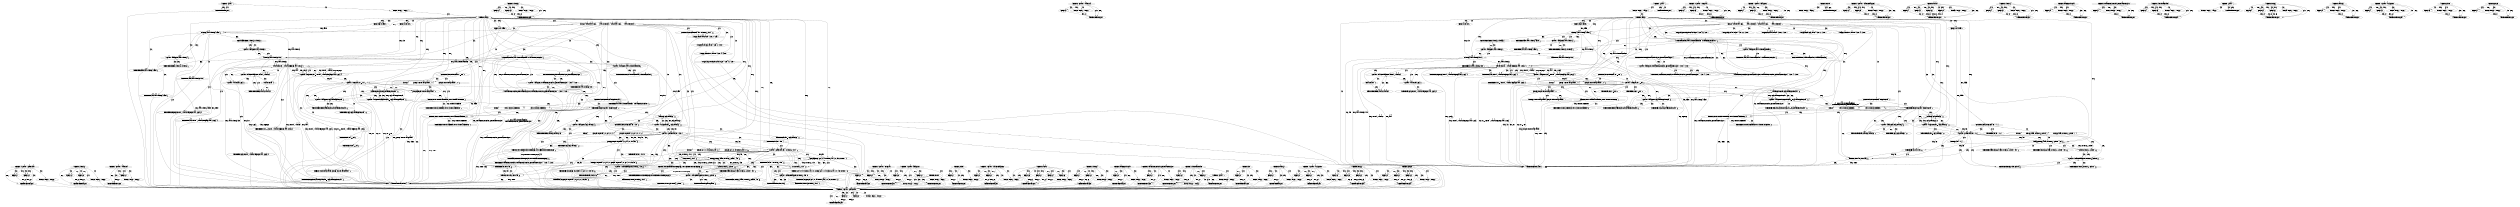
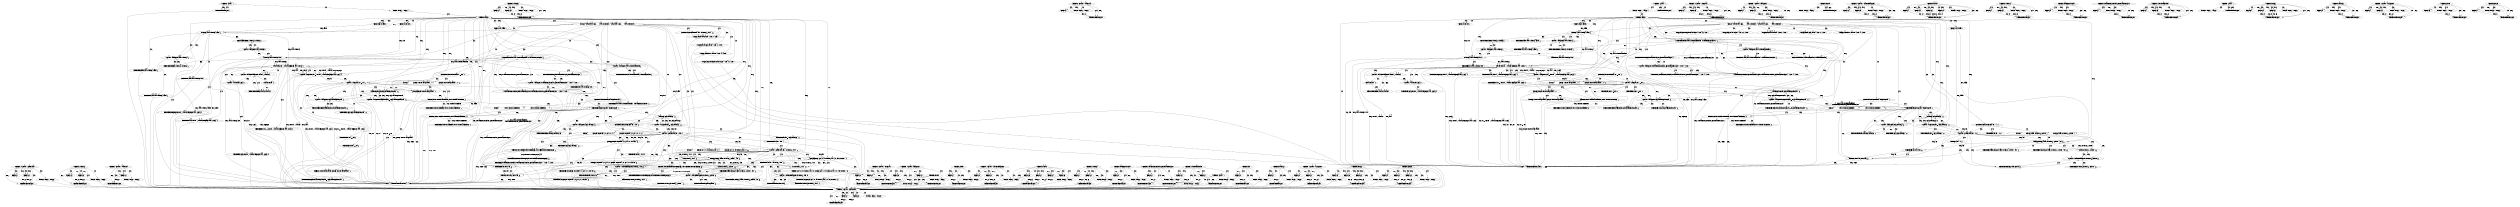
none -> (647, 141)
none -> (778, 156)
